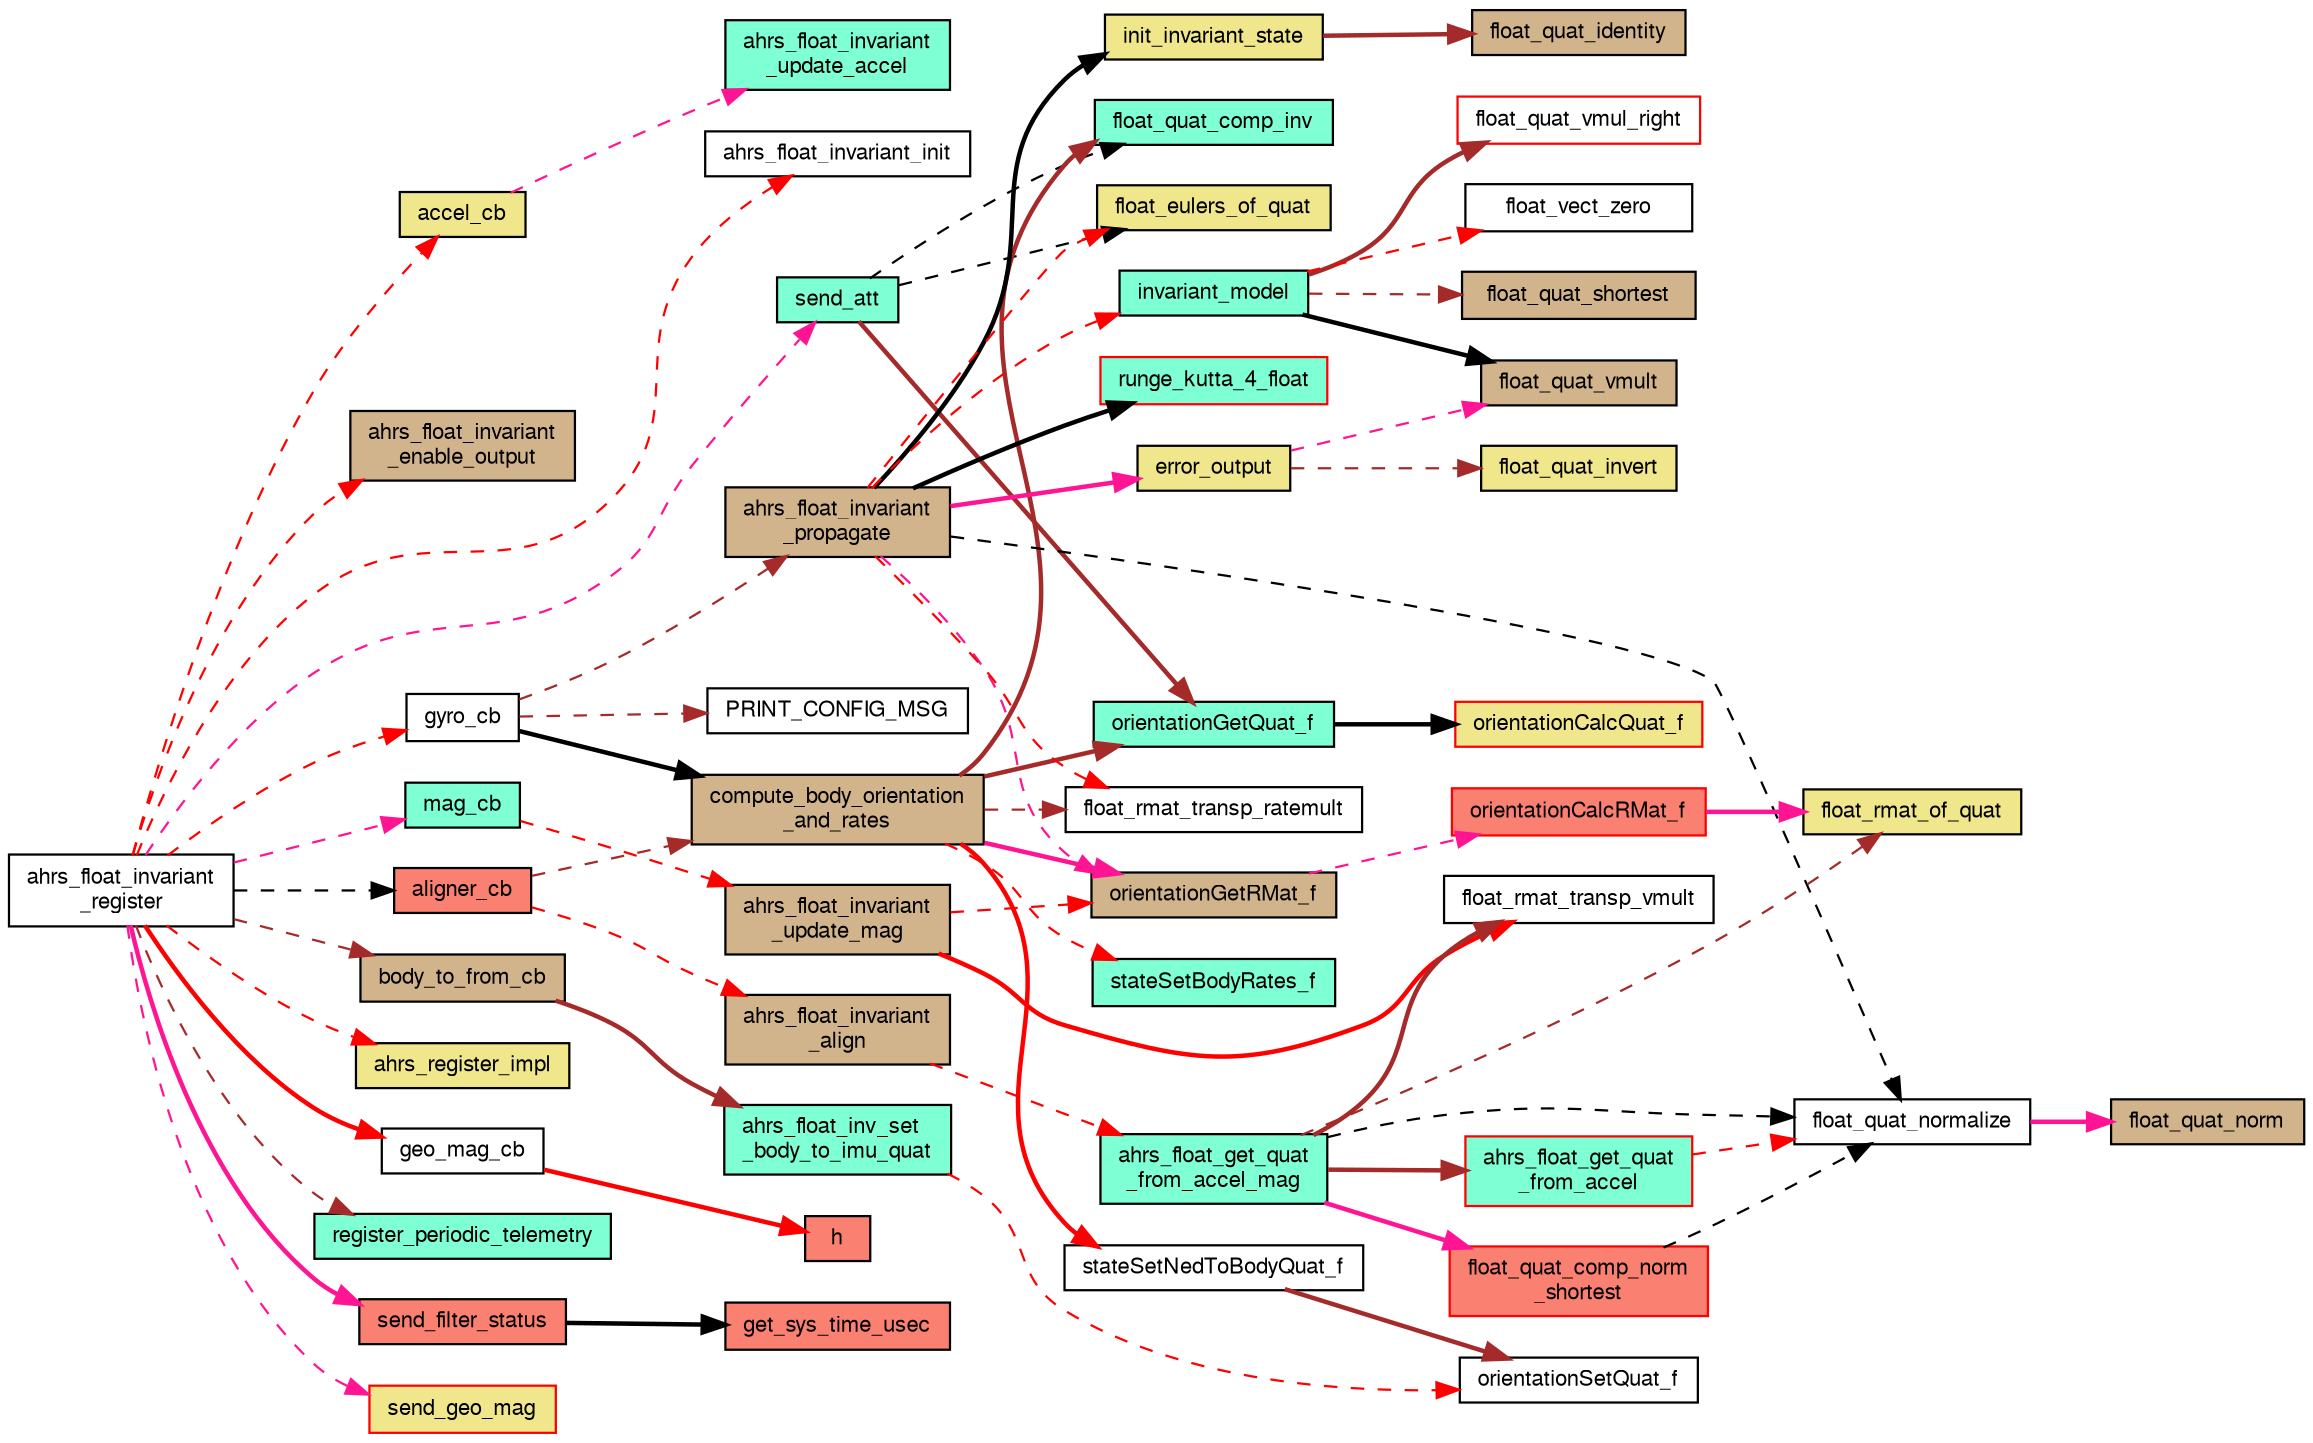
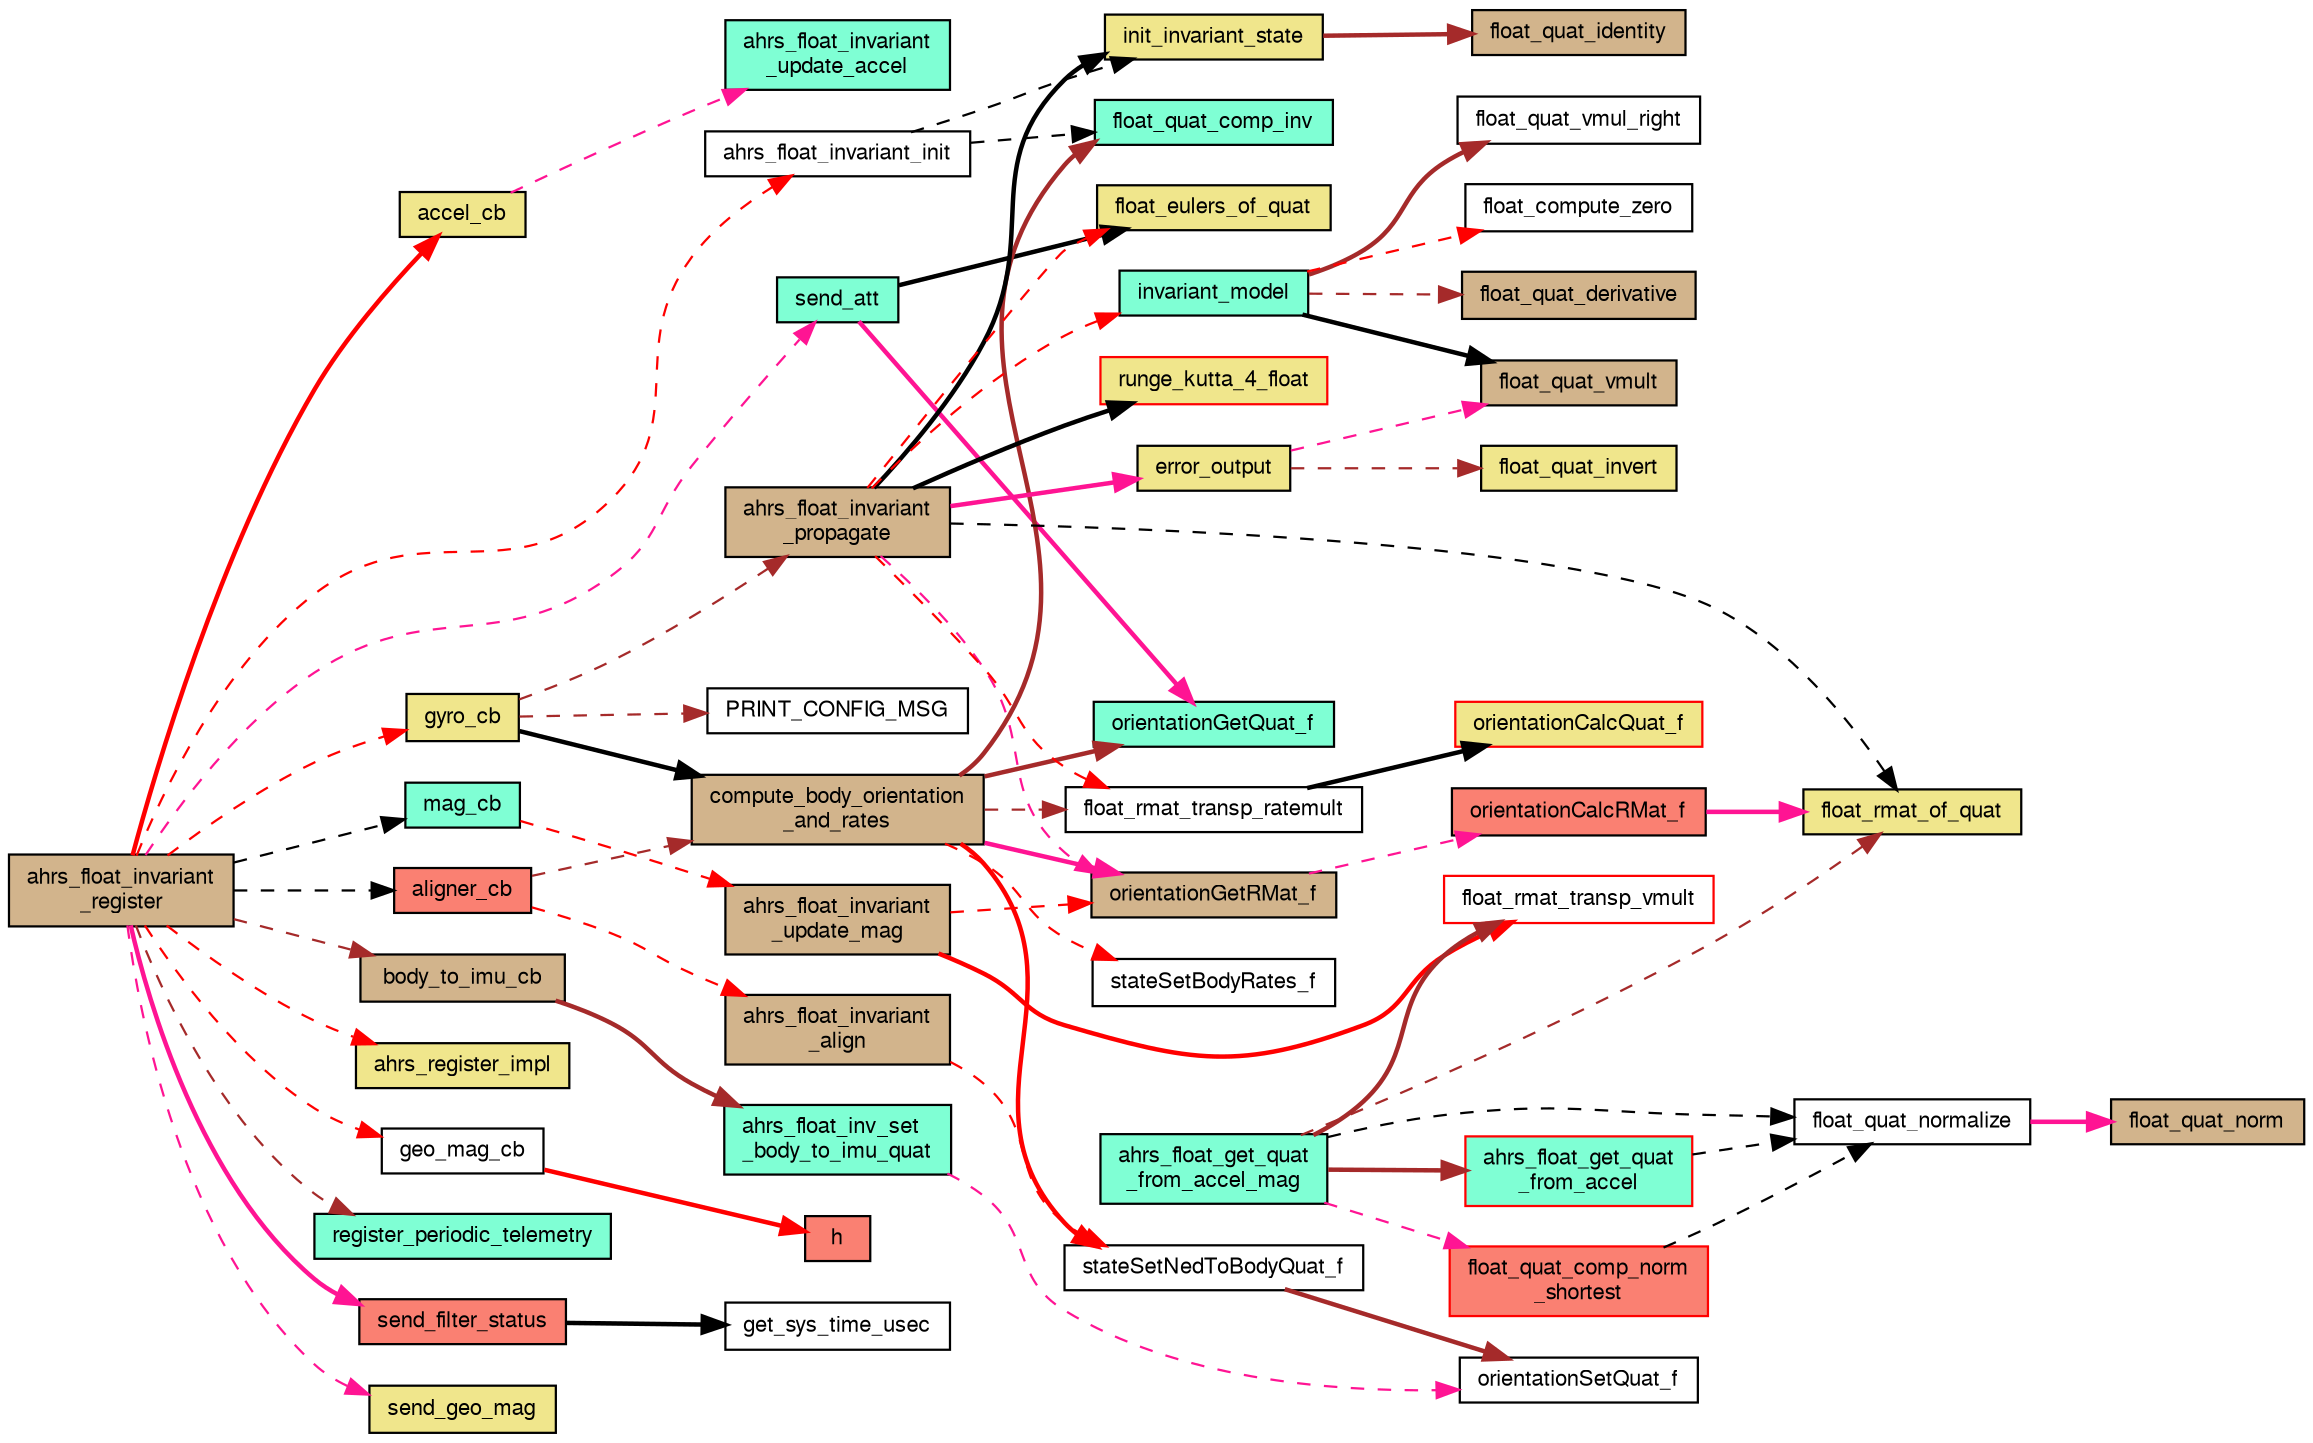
none -> (1012, 99)
(1579, 120) -> (1579, 120)
(982, 207) -> (1009, 140)
(1579, 208) -> (1579, 208)
(991, 262) -> (991, 262)
(1579, 295) -> (1579, 295)
(1214, 381) -> (1214, 381)
(463, 446) -> none
(1002, 485) -> (1002, 485)
(242, 536) -> (242, 536)
(1550, 633) -> (1454, 553)
(463, 718) -> (463, 718)
(1383, 724) -> (1385, 770)
(1579, 812) -> (1579, 812)
(308, 844) -> (308, 844)
(121, 890) -> (121, 890)
(1579, 899) -> (1579, 899)
(463, 978) -> (463, 978)
(1214, 983) -> (1214, 983)
(238, 1044) -> (238, 1044)
(1002, 1091) -> (1003, 1105)
(1732, 1149) -> (1732, 1149)
(1385, 1222) -> (1385, 1222)
(838, 1326) -> (838, 1326)
(1155, 1352) -> (1155, 1352)
(463, 1409) -> (463, 1409)
